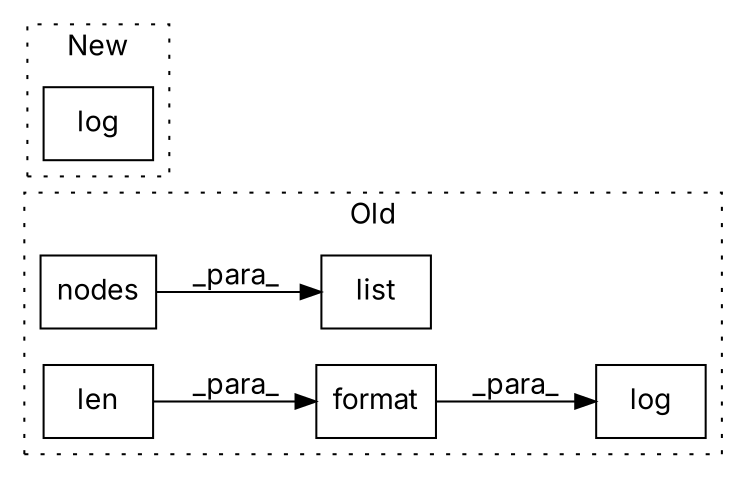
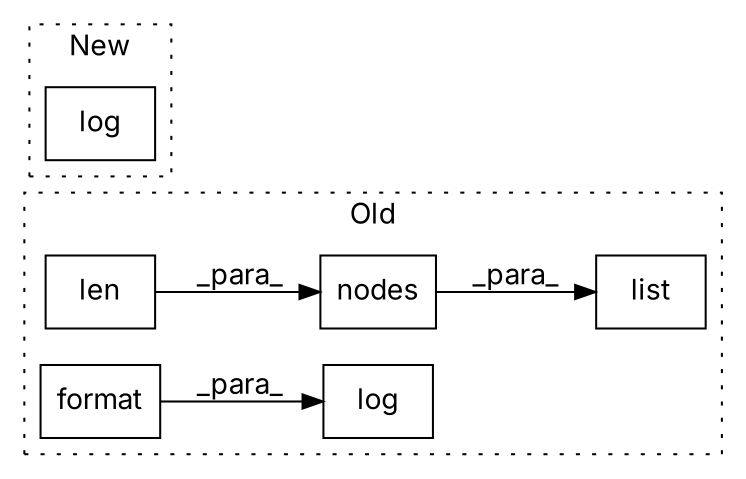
(224, 402) -> (227, 292)
